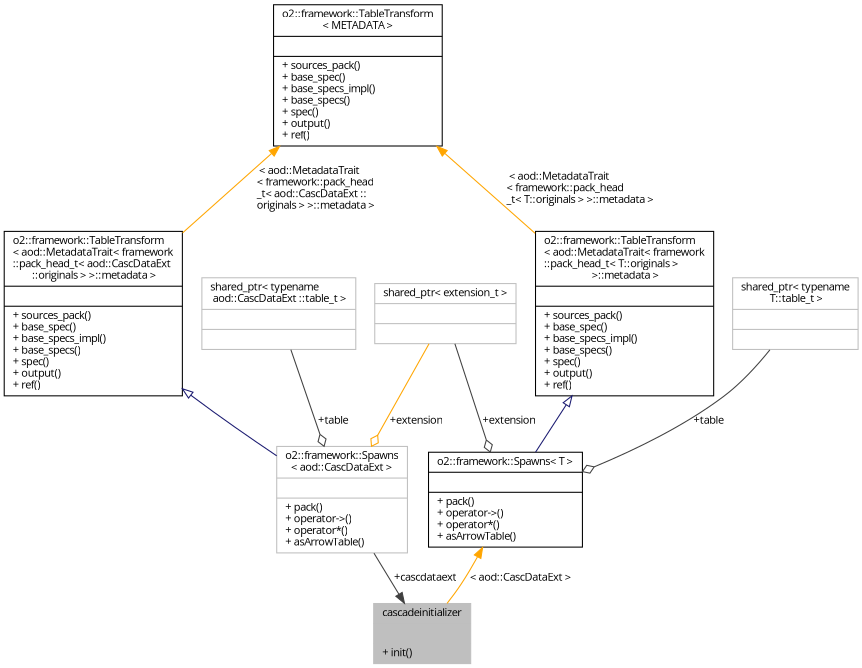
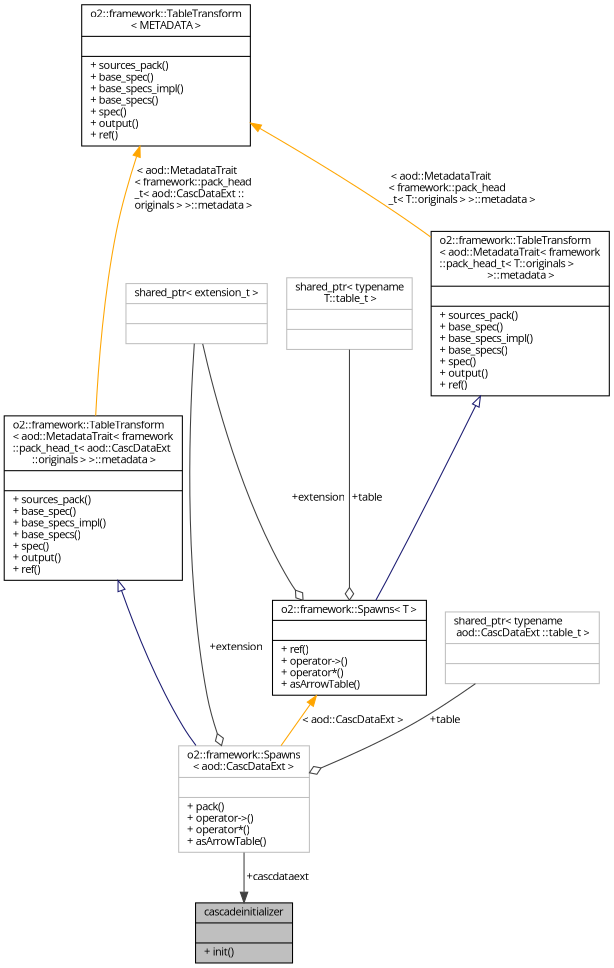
(403, 389) -> (191, 540)
(456, 502) -> (295, 650)
(463, 581) -> (296, 725)
(422, 634) -> (244, 933)
